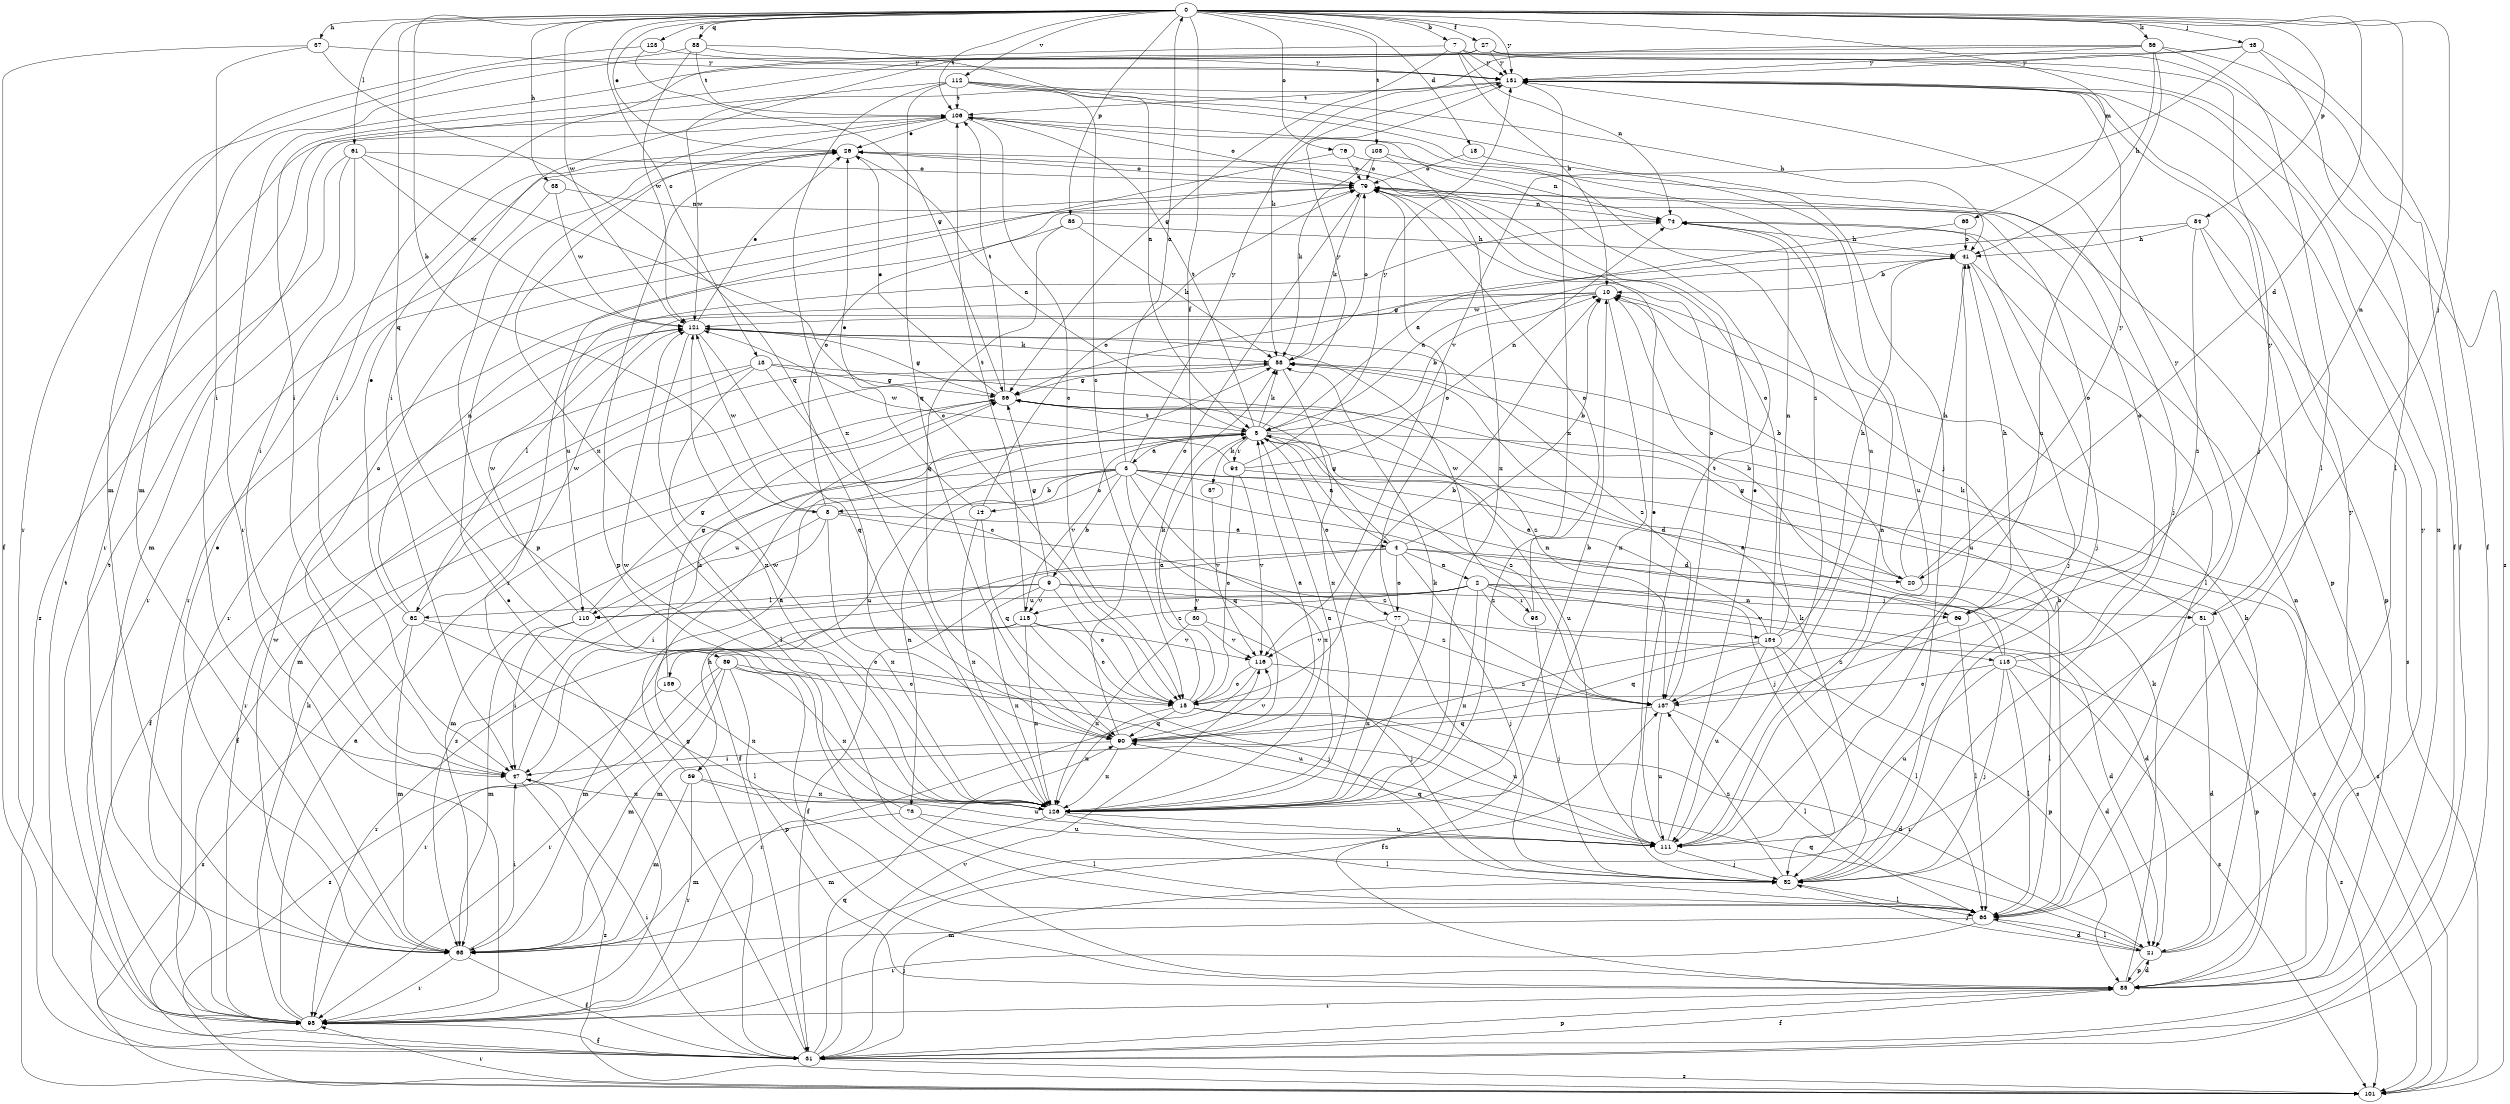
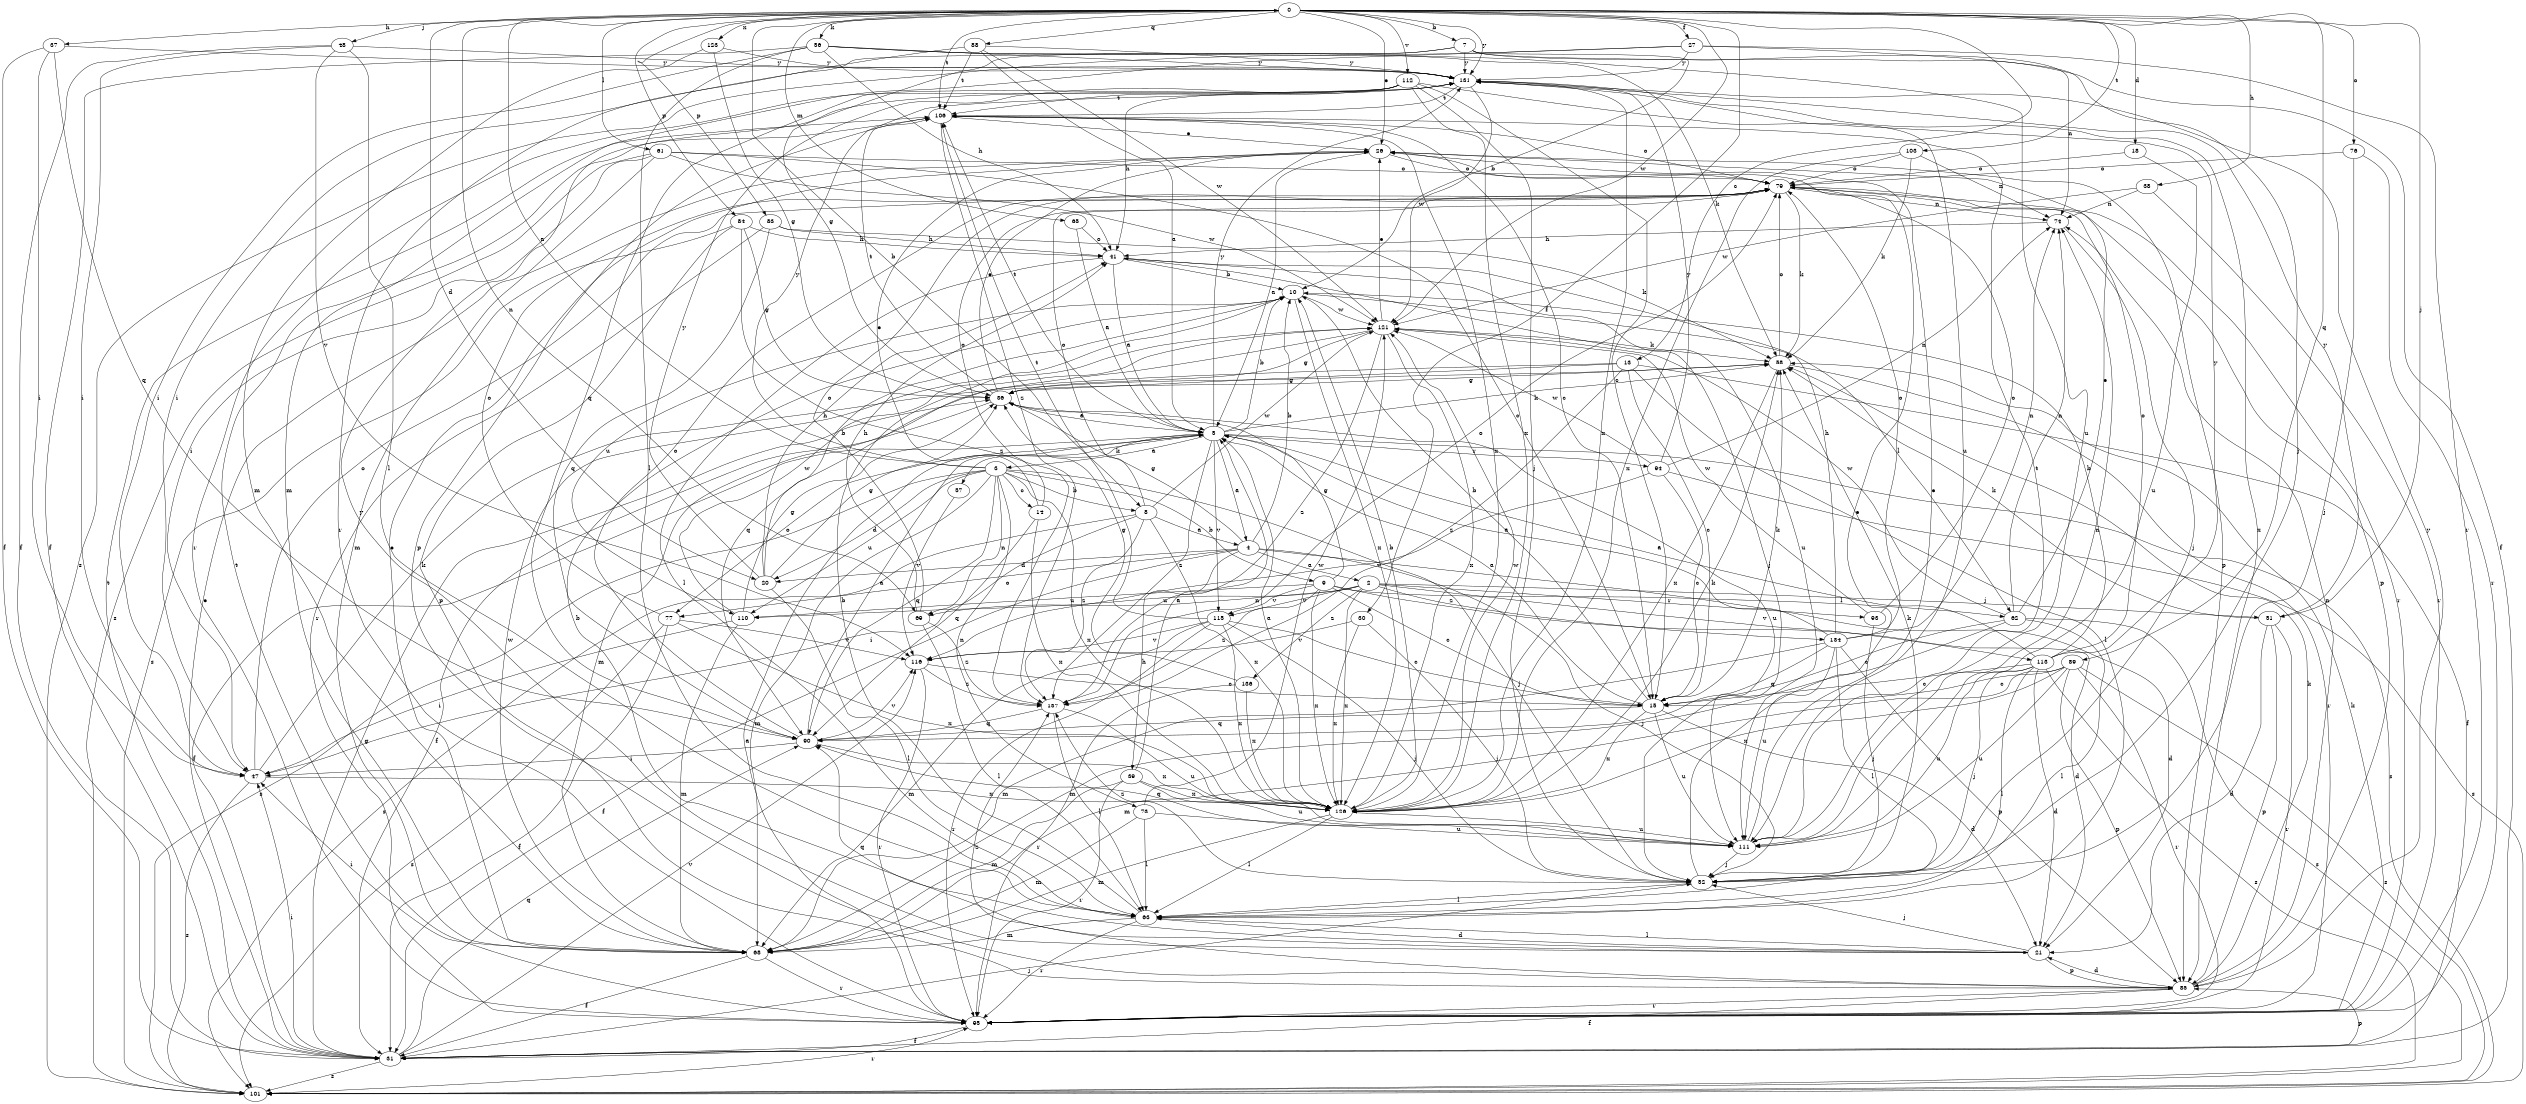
(1148, 416) -> (1082, 416)
(542, 673) -> (546, 678)
